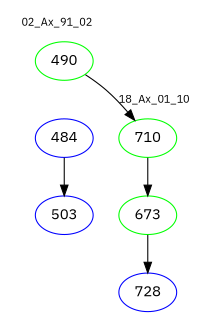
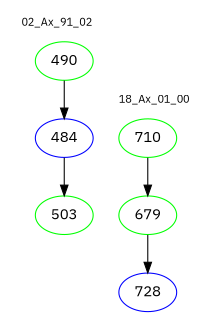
(155, 100) -> (155, 100)
(117, 101) -> (64, 94)
(64, 215) -> (64, 215)
(148, 215) -> (148, 215)
